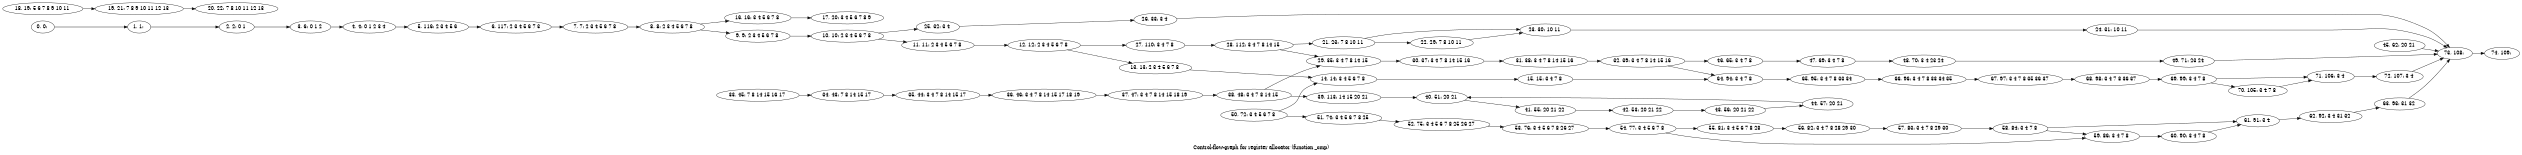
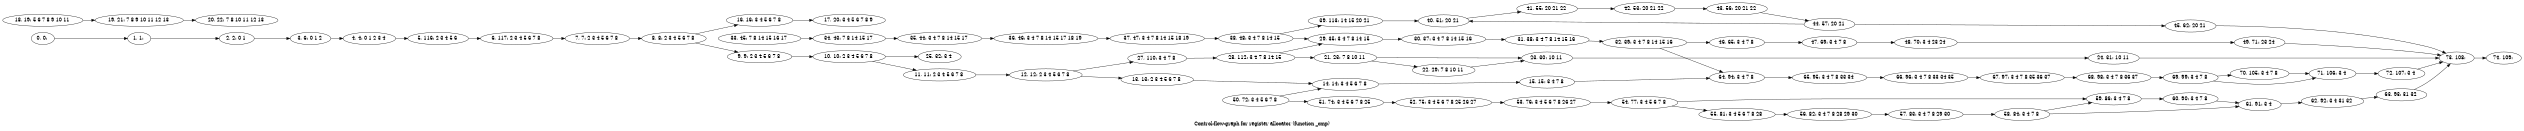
(1155, 20) -> none
none -> (2008, 25)
(516, 27) -> (517, 38)
